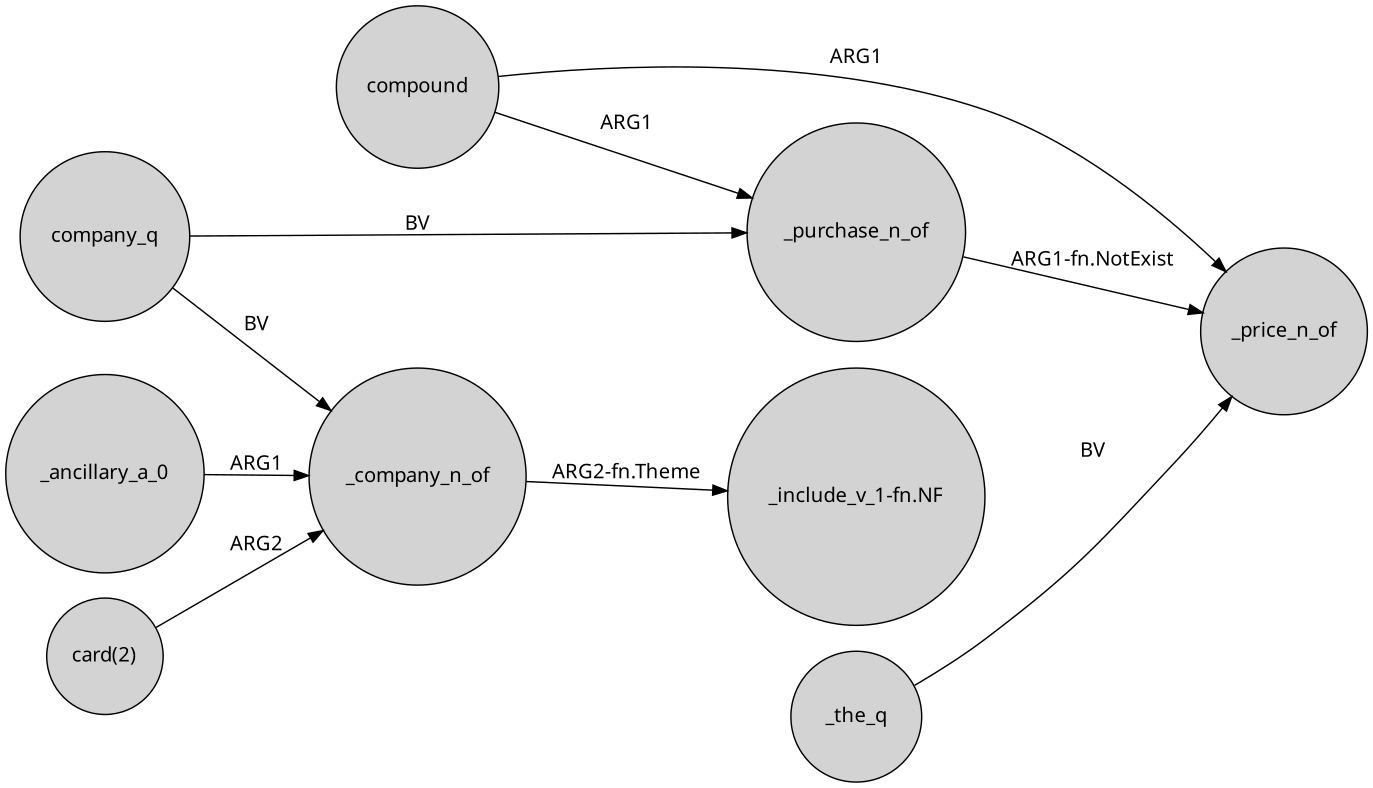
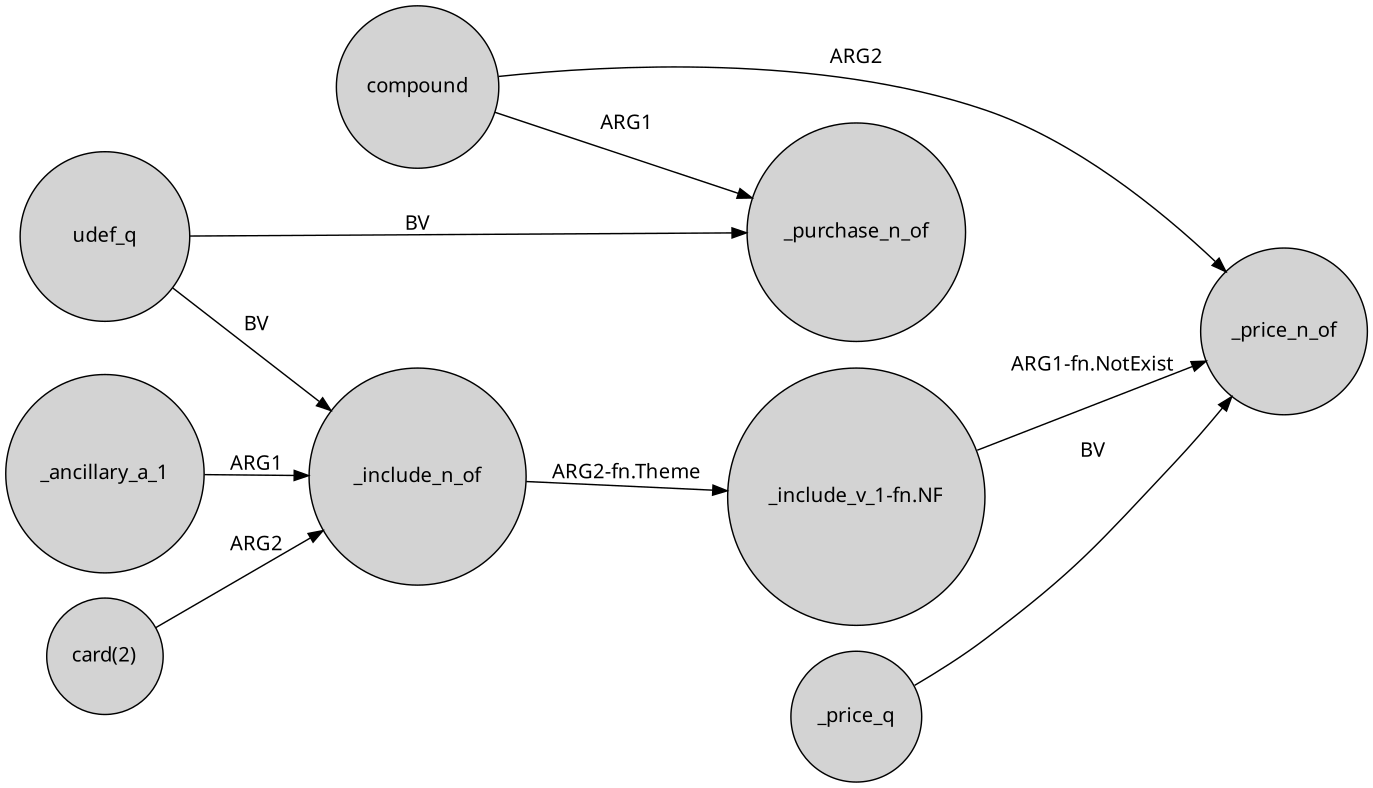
(856, 58) -> (856, 58)
(105, 237) -> (105, 237)
(1076, 283) -> (1085, 408)
(105, 474) -> (105, 474)
(418, 477) -> (418, 477)
(856, 717) -> (856, 717)
